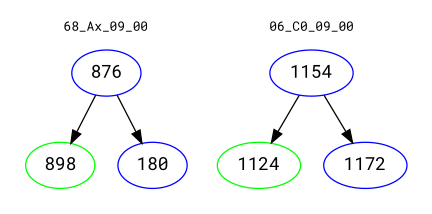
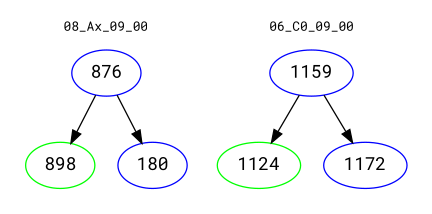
(106, 28) -> (106, 28)
(312, 73) -> (312, 73)
